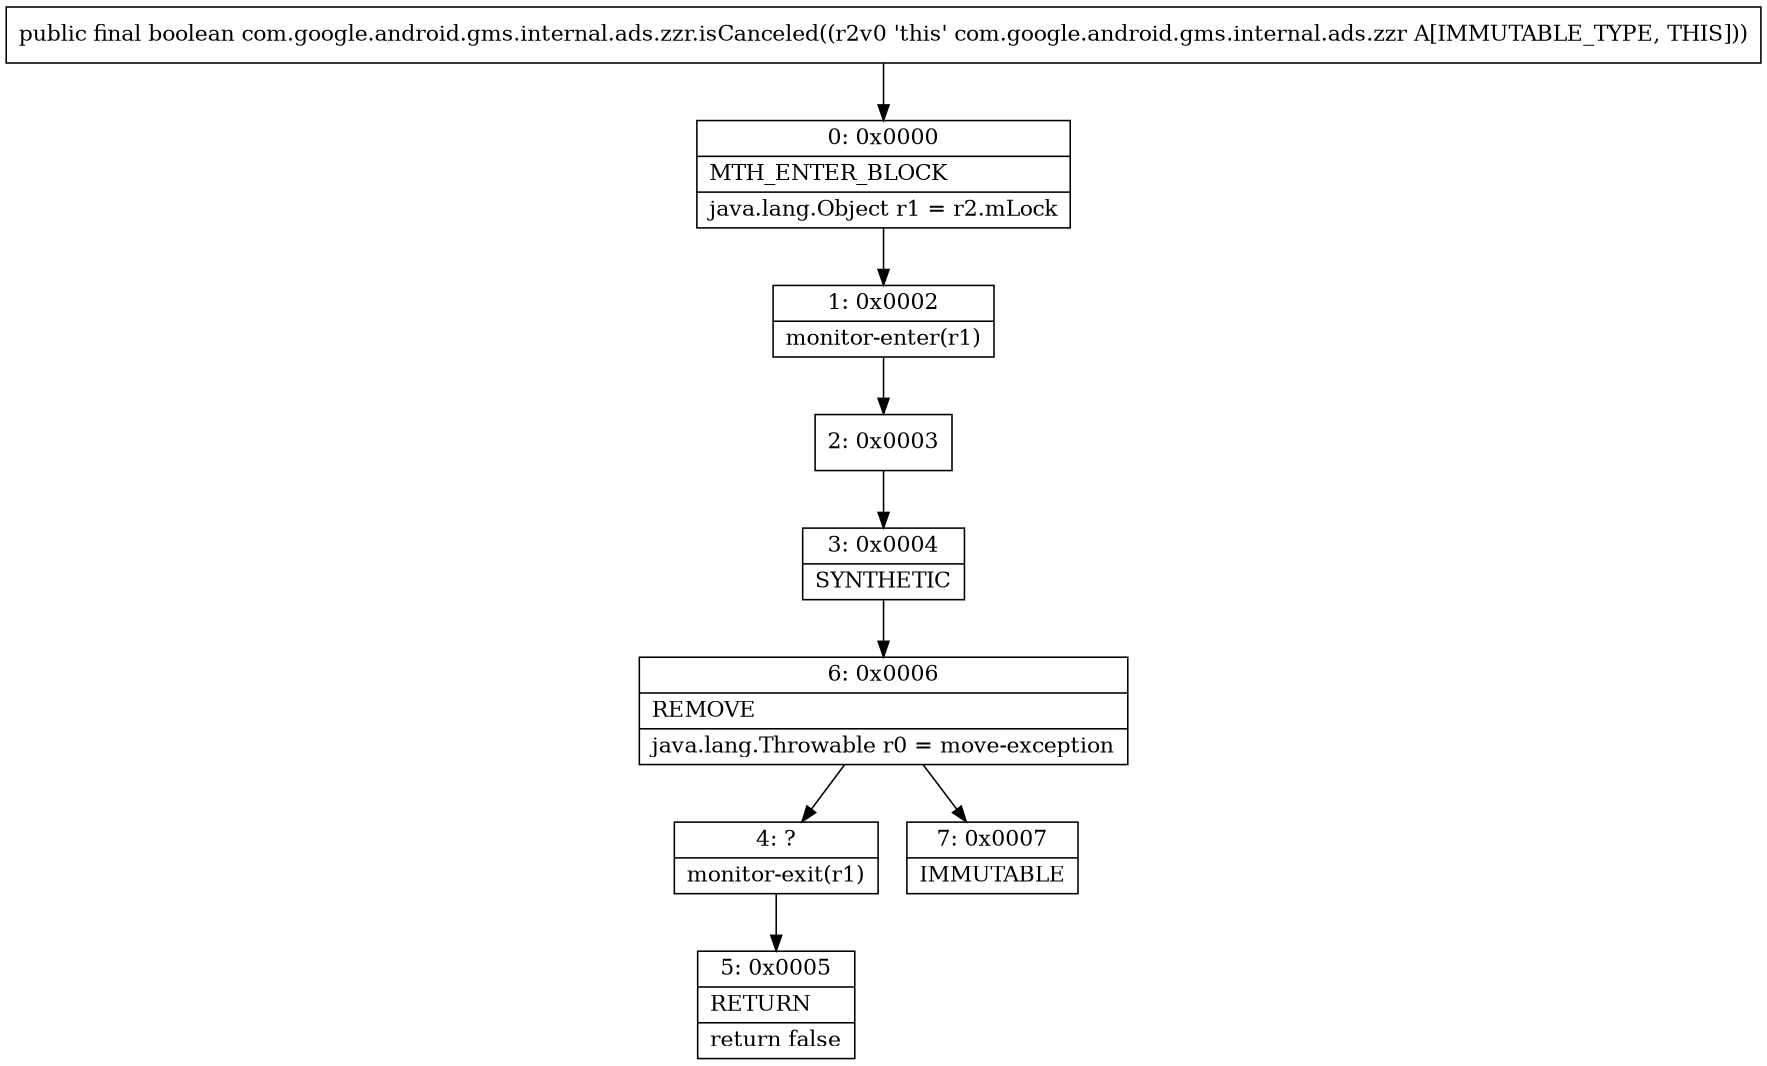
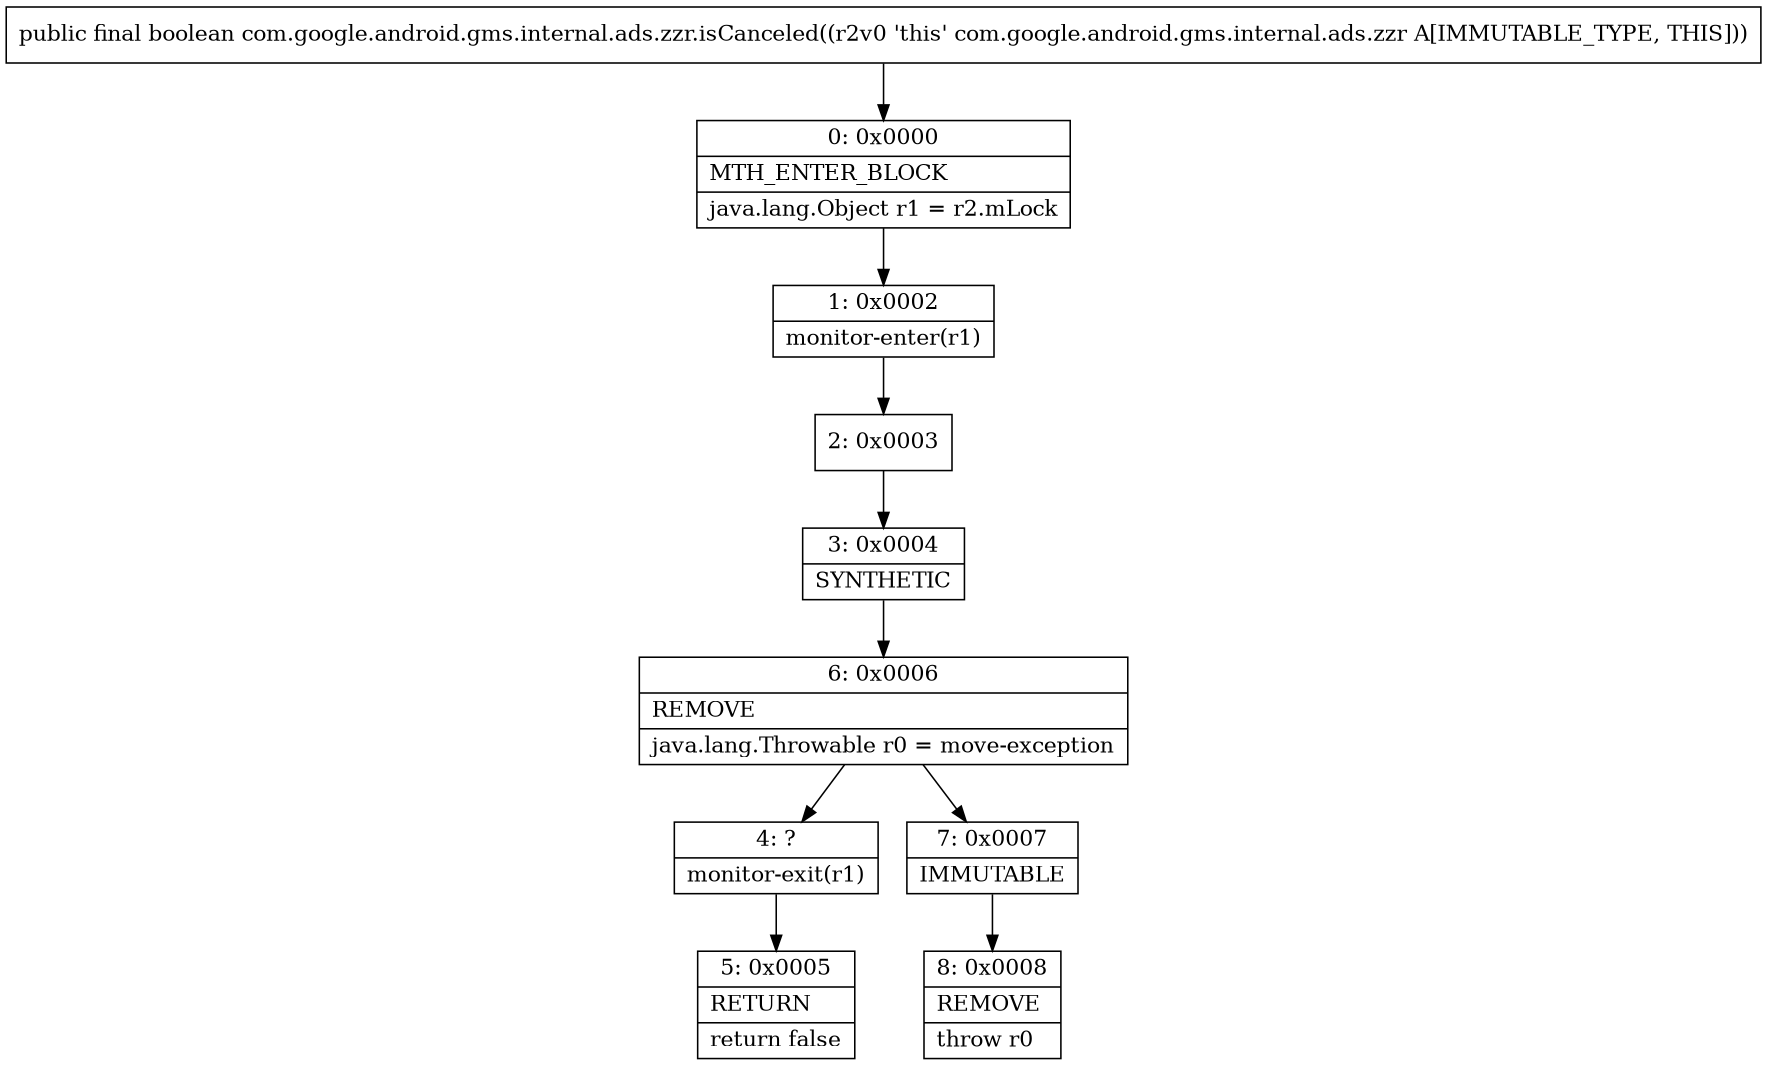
none -> (992, 1005)
